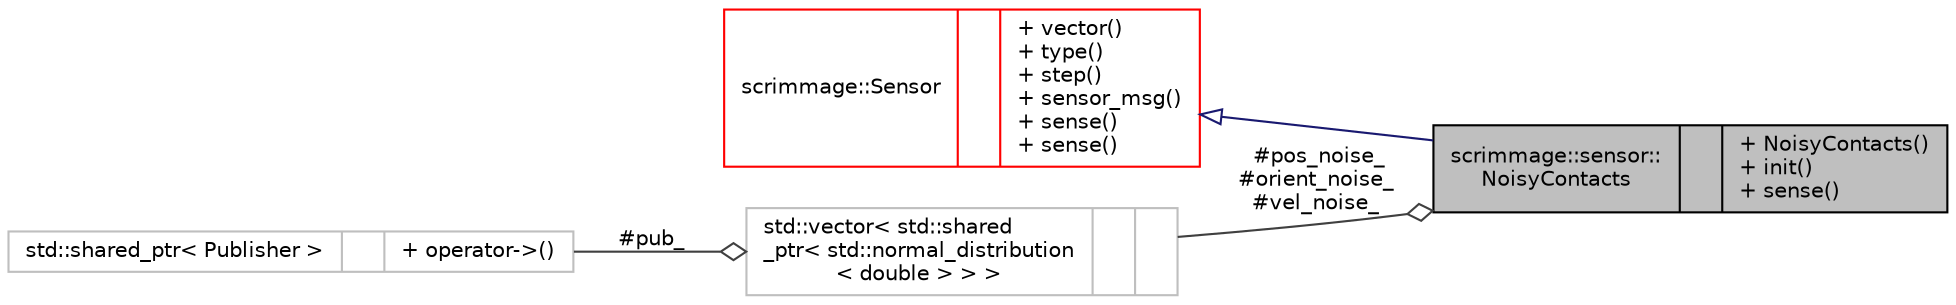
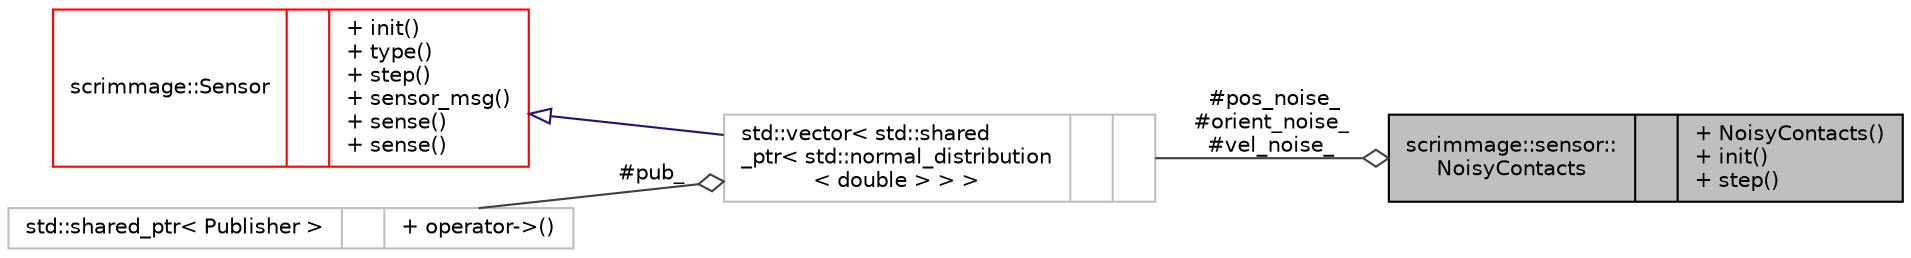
(1070, 29) -> (383, 29)
(1327, 129) -> (637, 126)
(1790, 191) -> (1737, 181)
